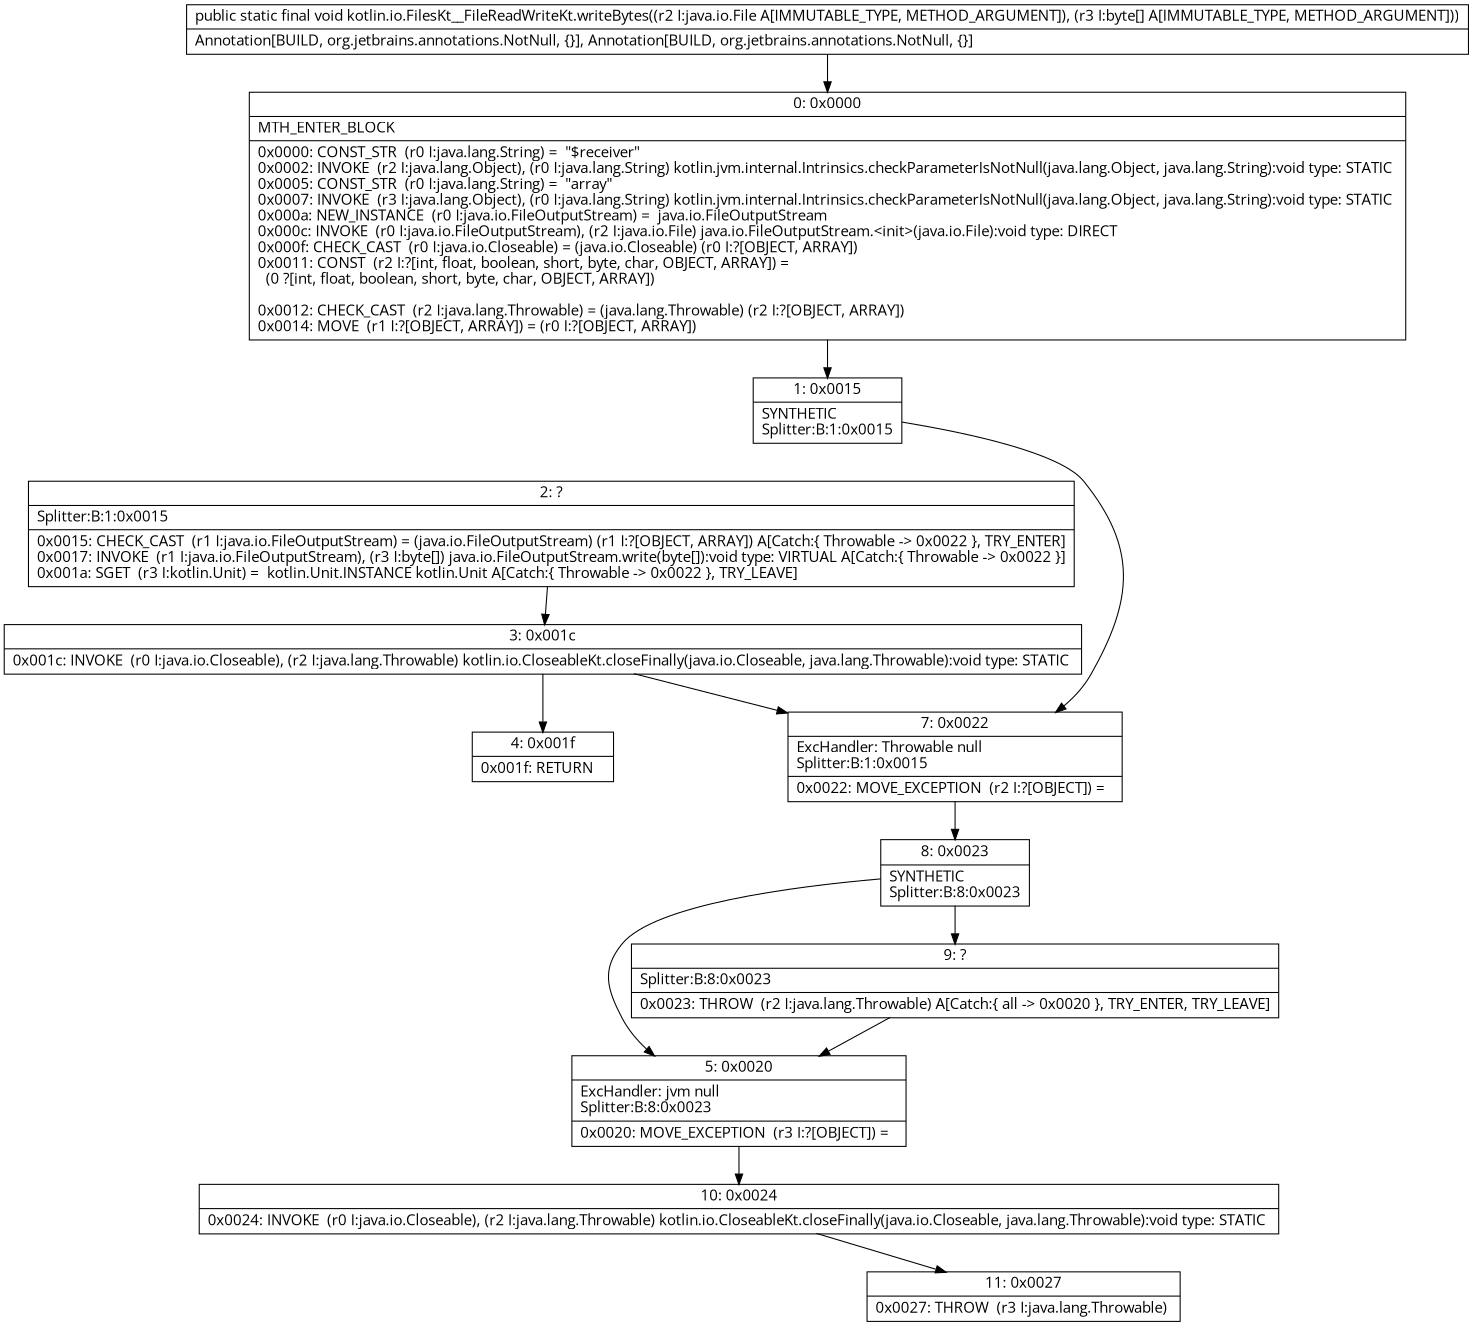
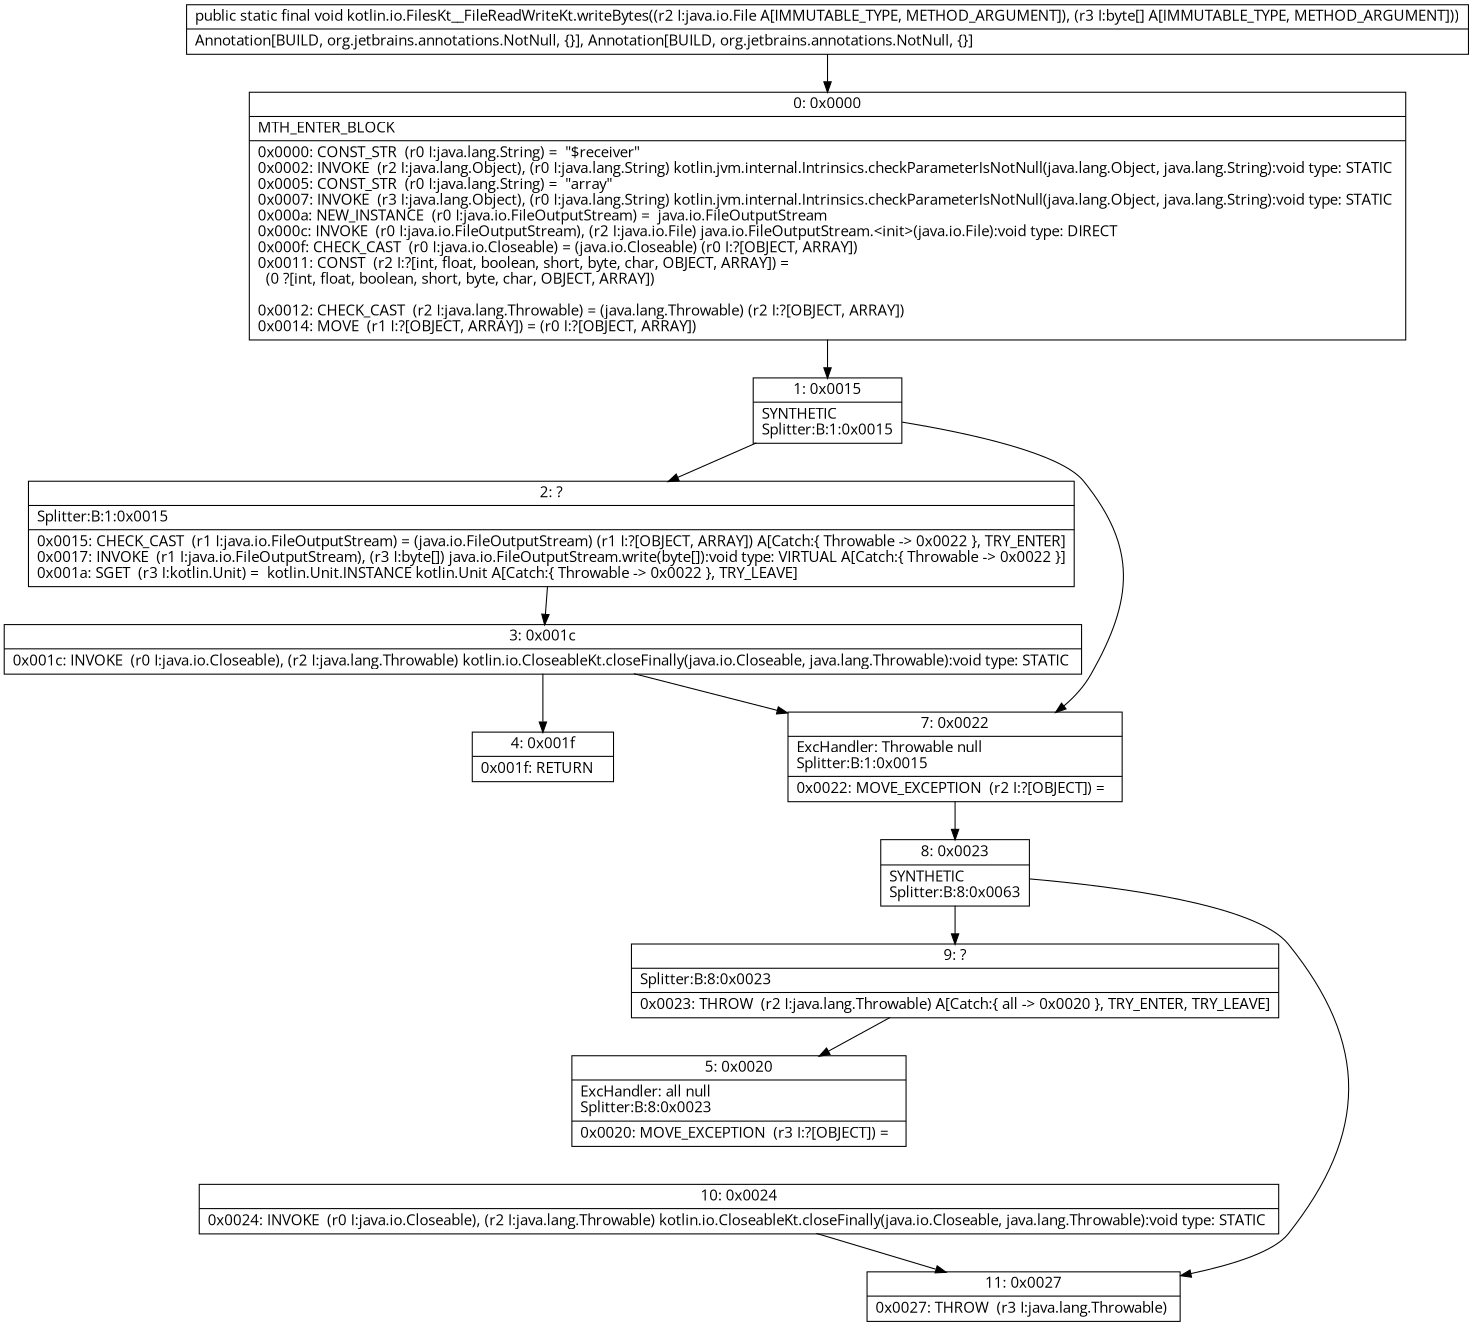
none -> (717, 460)
(955, 893) -> (955, 893)
(688, 910) -> (1330, 1010)
(650, 1092) -> (646, 1092)
(739, 1160) -> none
